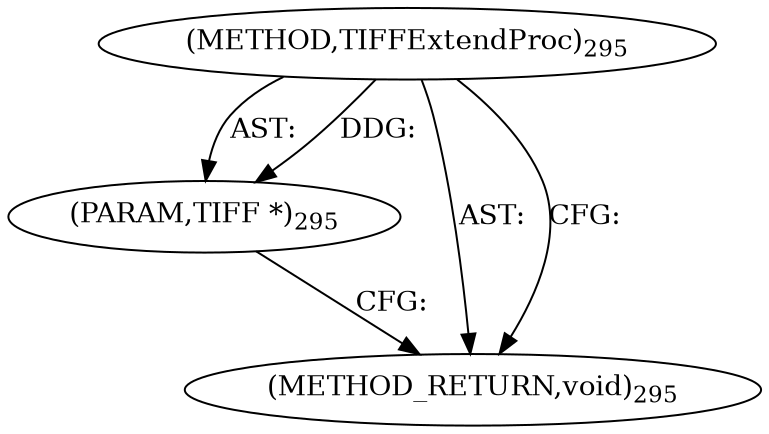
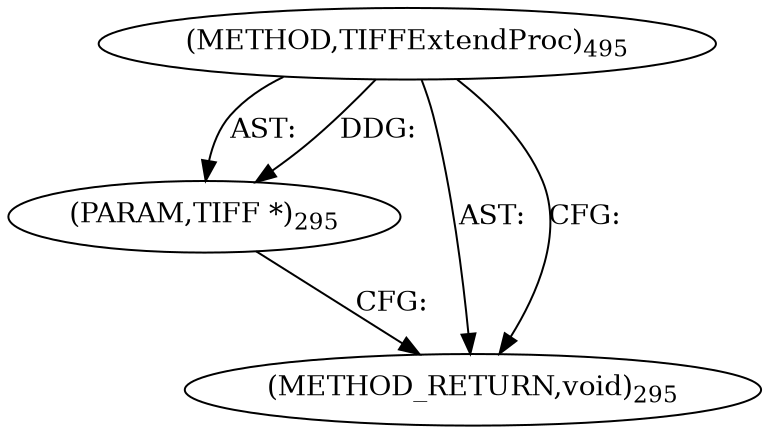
(606, 41) -> (606, 41)
